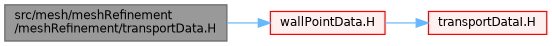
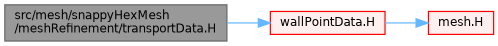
(116, 23) -> (116, 23)
(488, 23) -> (461, 23)
